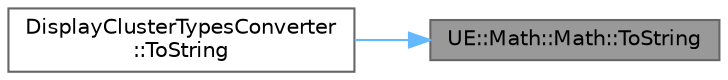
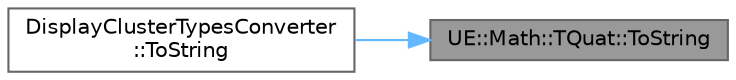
(575, 40) -> (579, 40)
